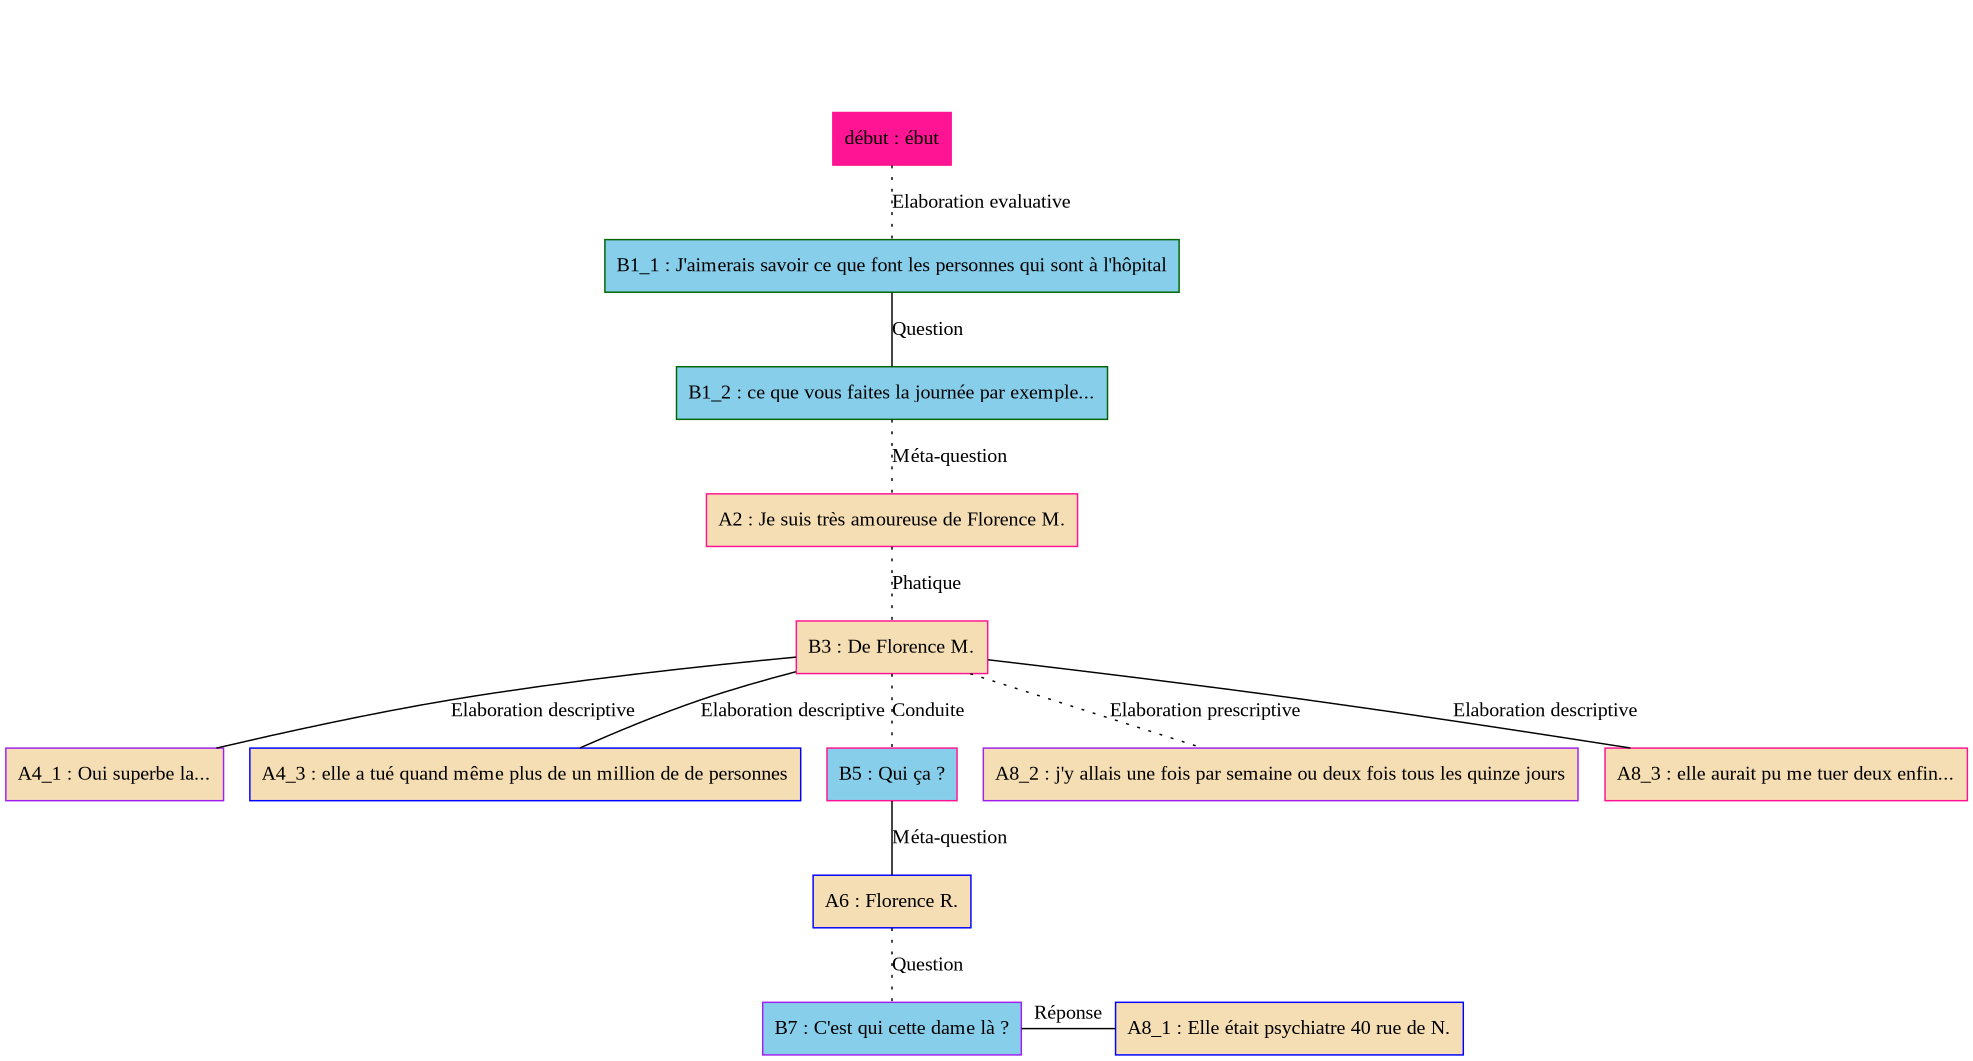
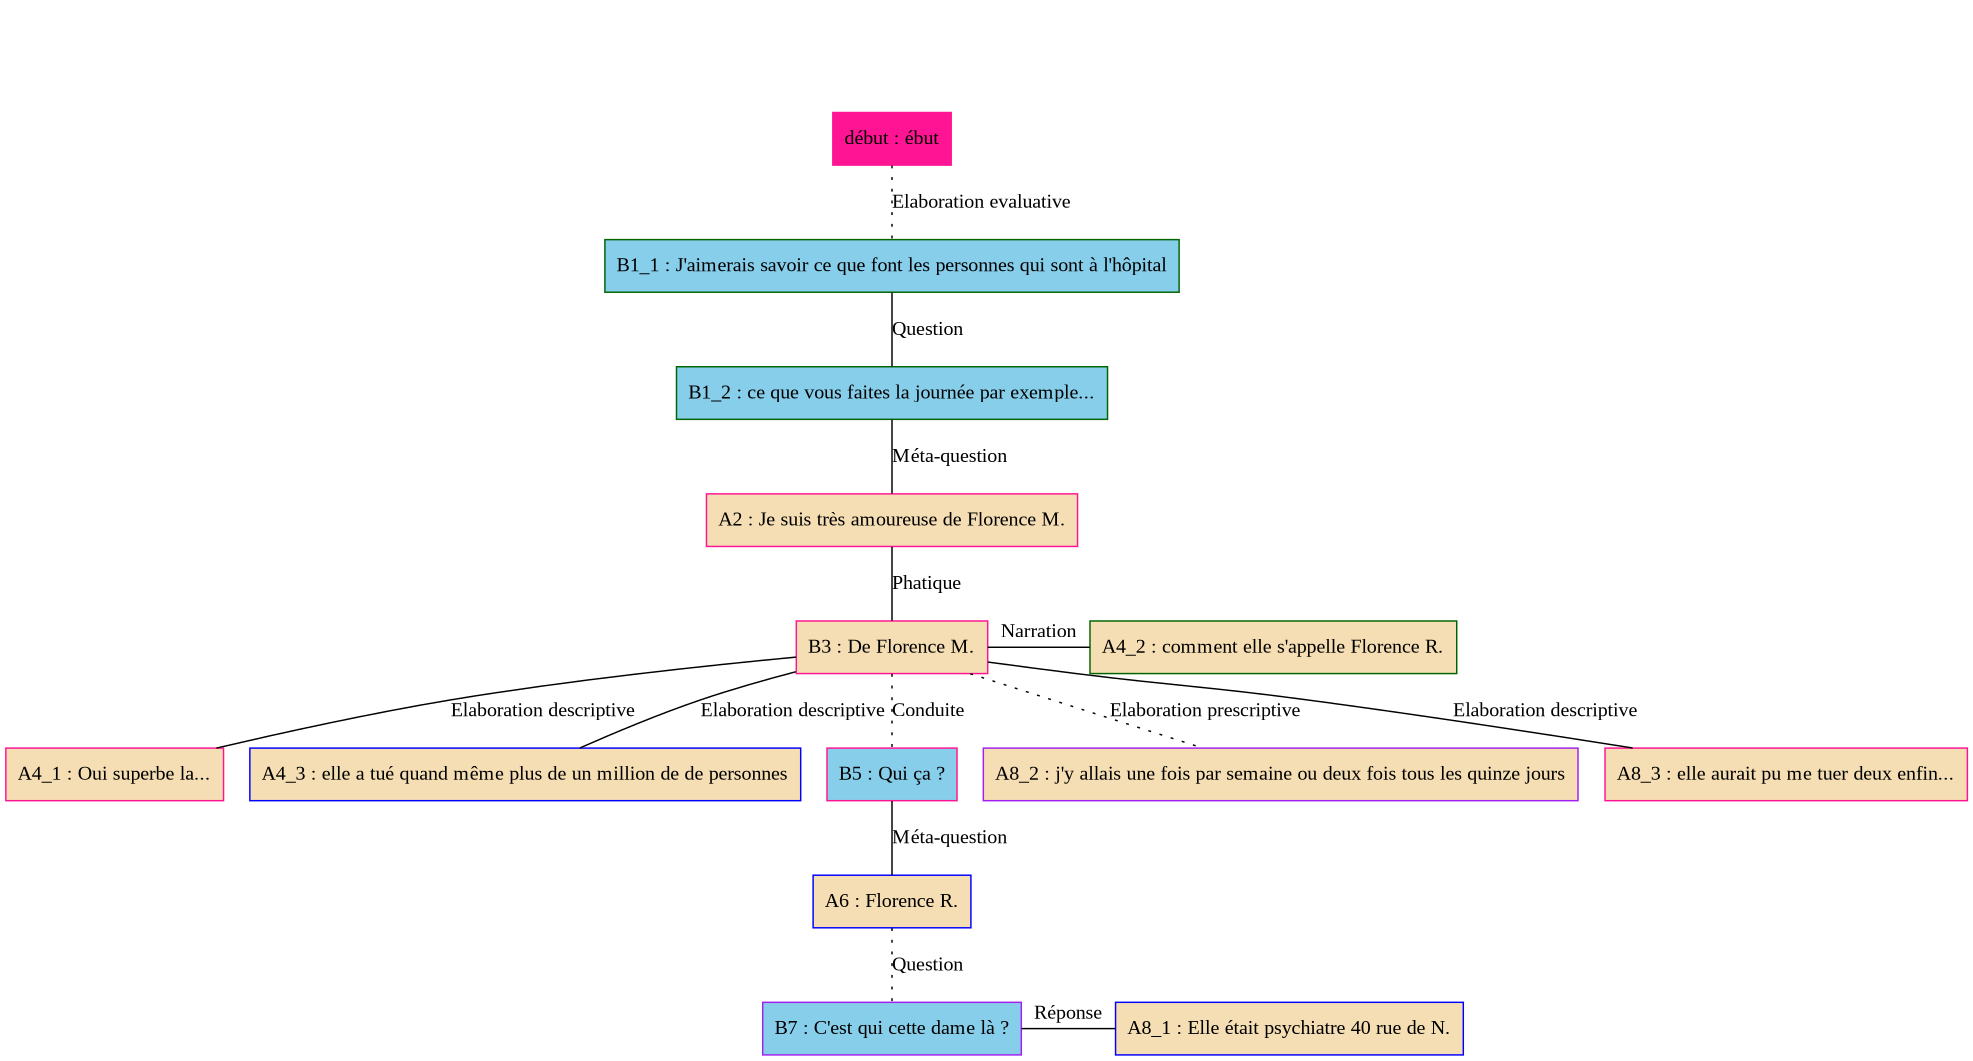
(892, 457) -> (892, 457)
(892, 584) -> (892, 584)
none -> (1273, 647)
(115, 774) -> (115, 774)
